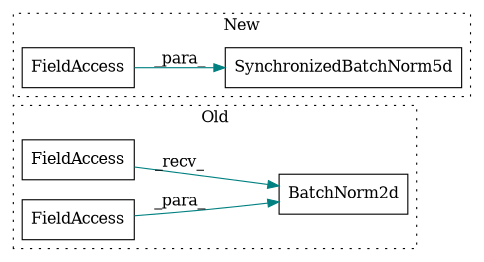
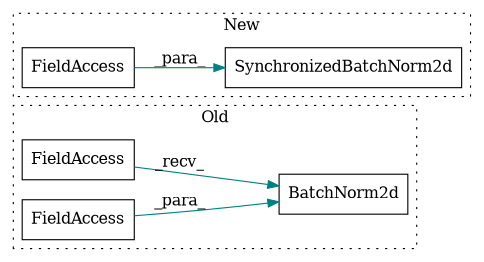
(343, 68) -> (343, 68)
